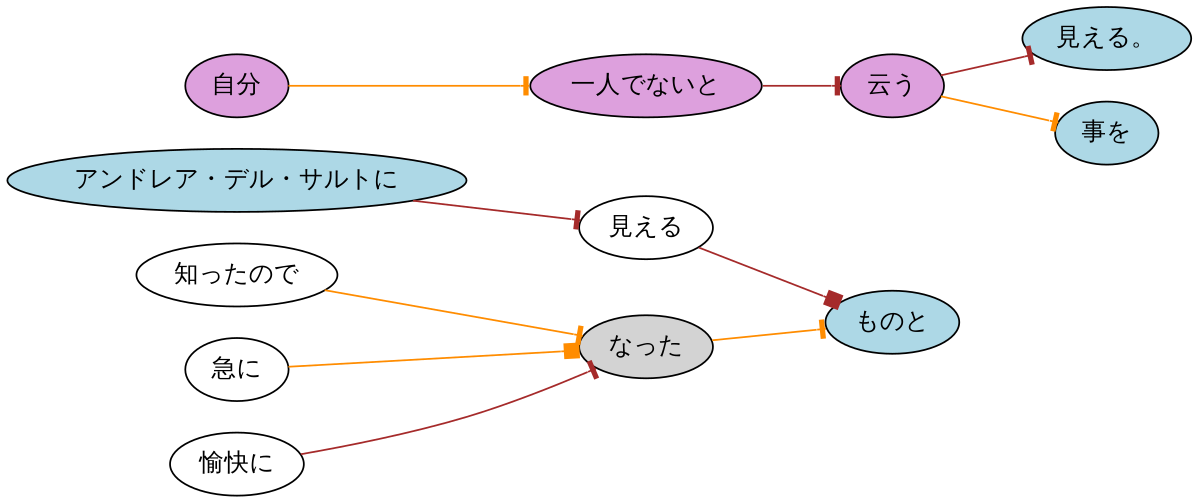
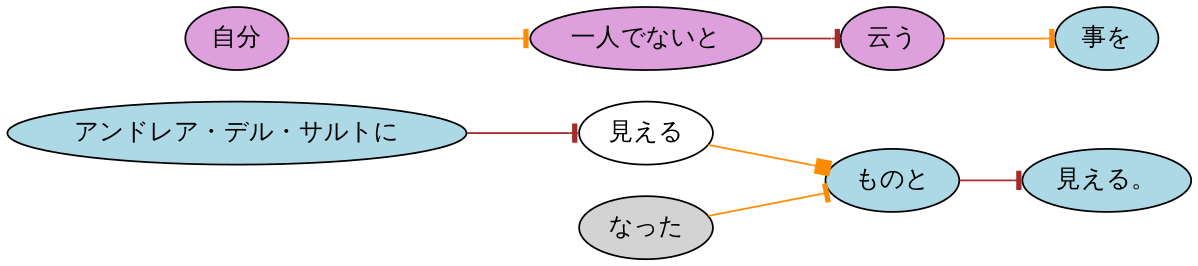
(983, 66) -> (987, 180)
(761, 272) -> (760, 155)
(237, 275) -> none
(237, 370) -> none
(237, 464) -> none
